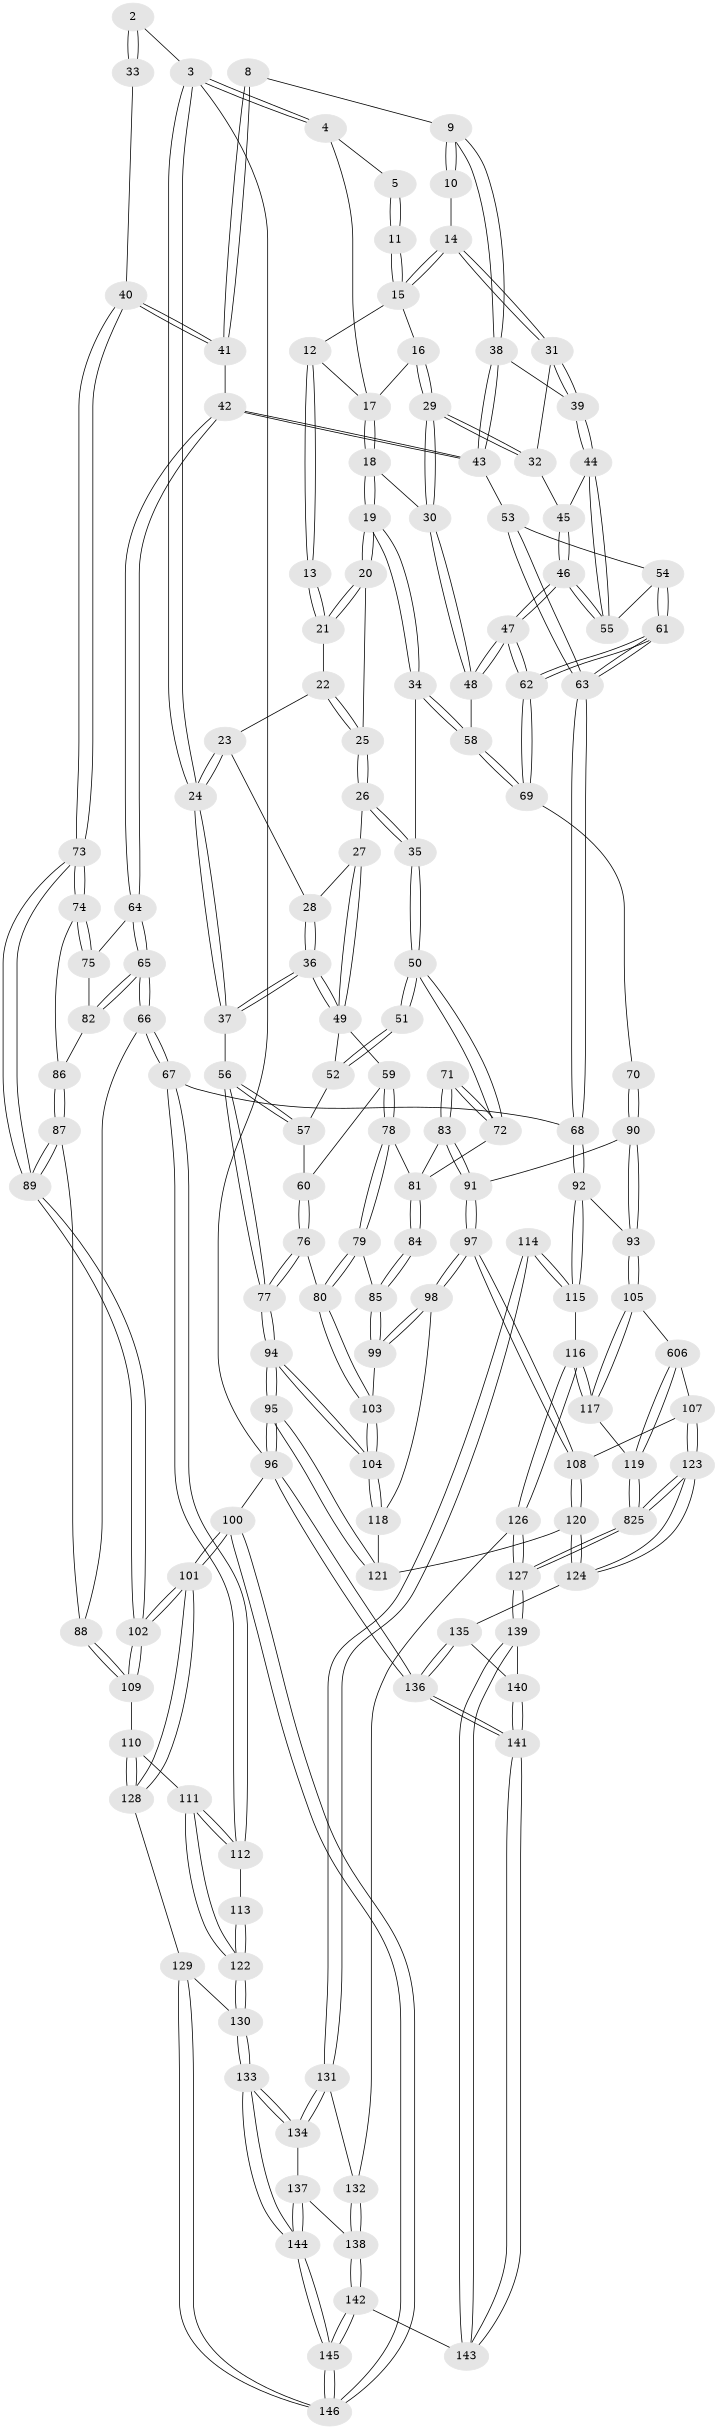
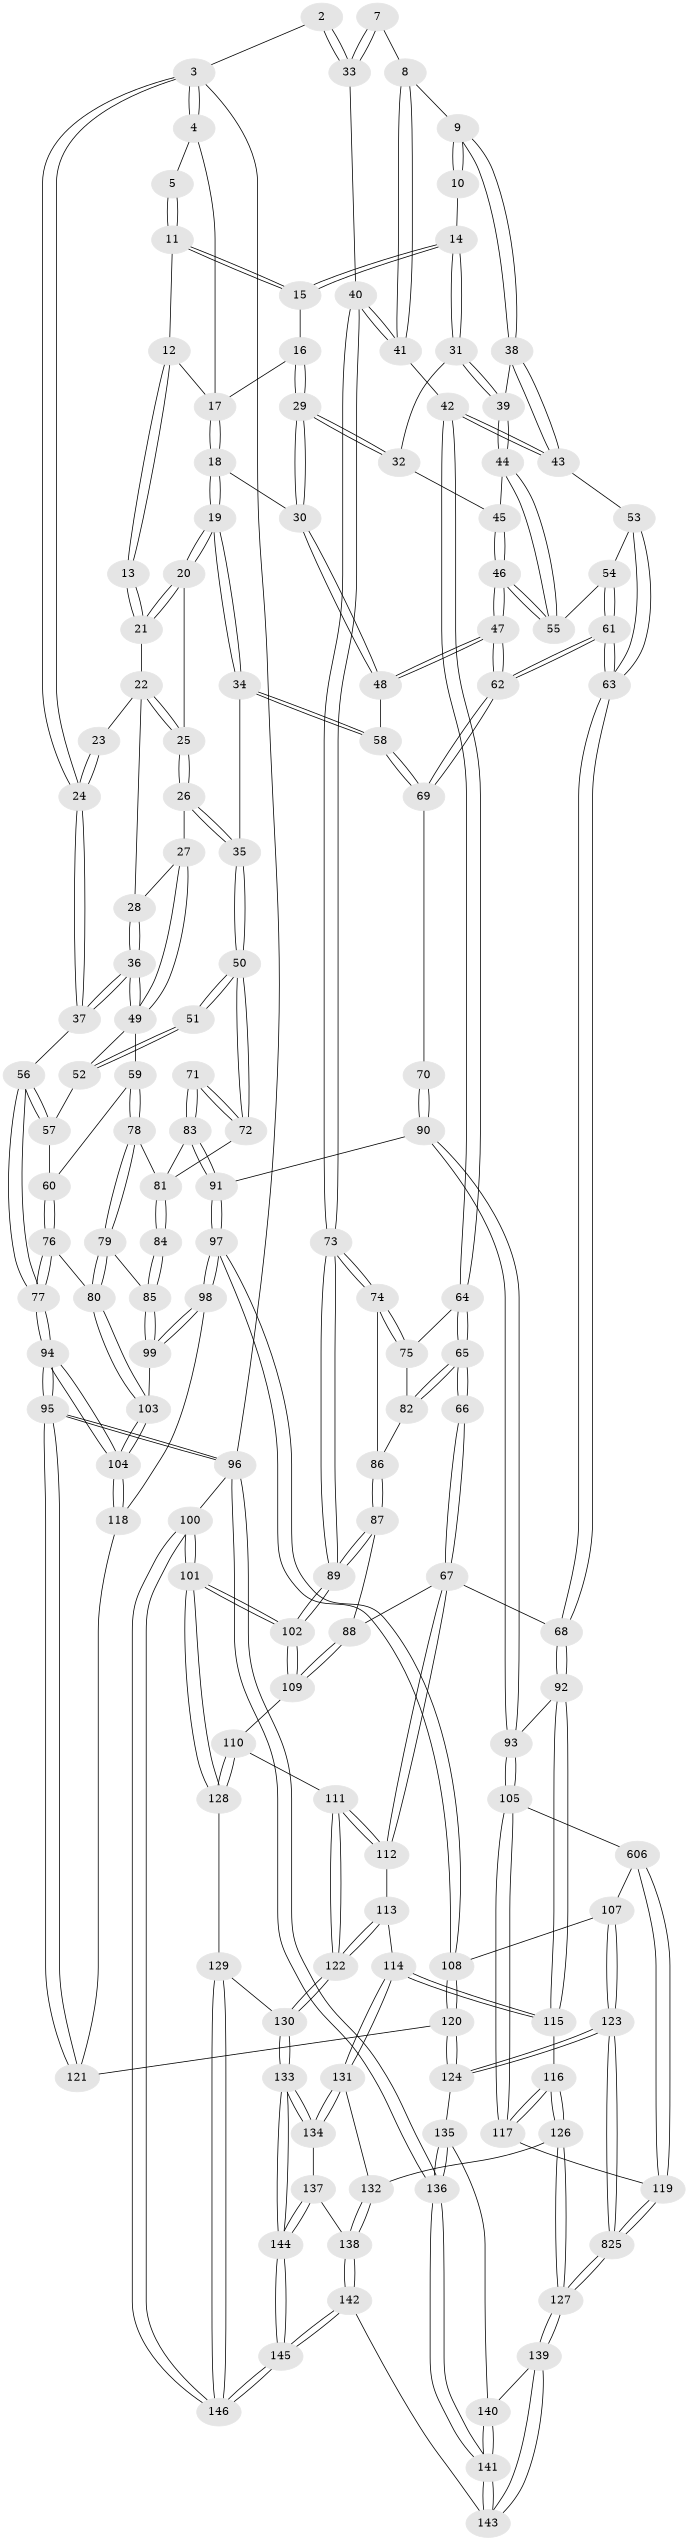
none -> (378, 17)
(359, 321) -> (171, 295)
(262, 814) -> (138, 797)
(102, 1323) -> (398, 1604)
none -> (390, 1939)
